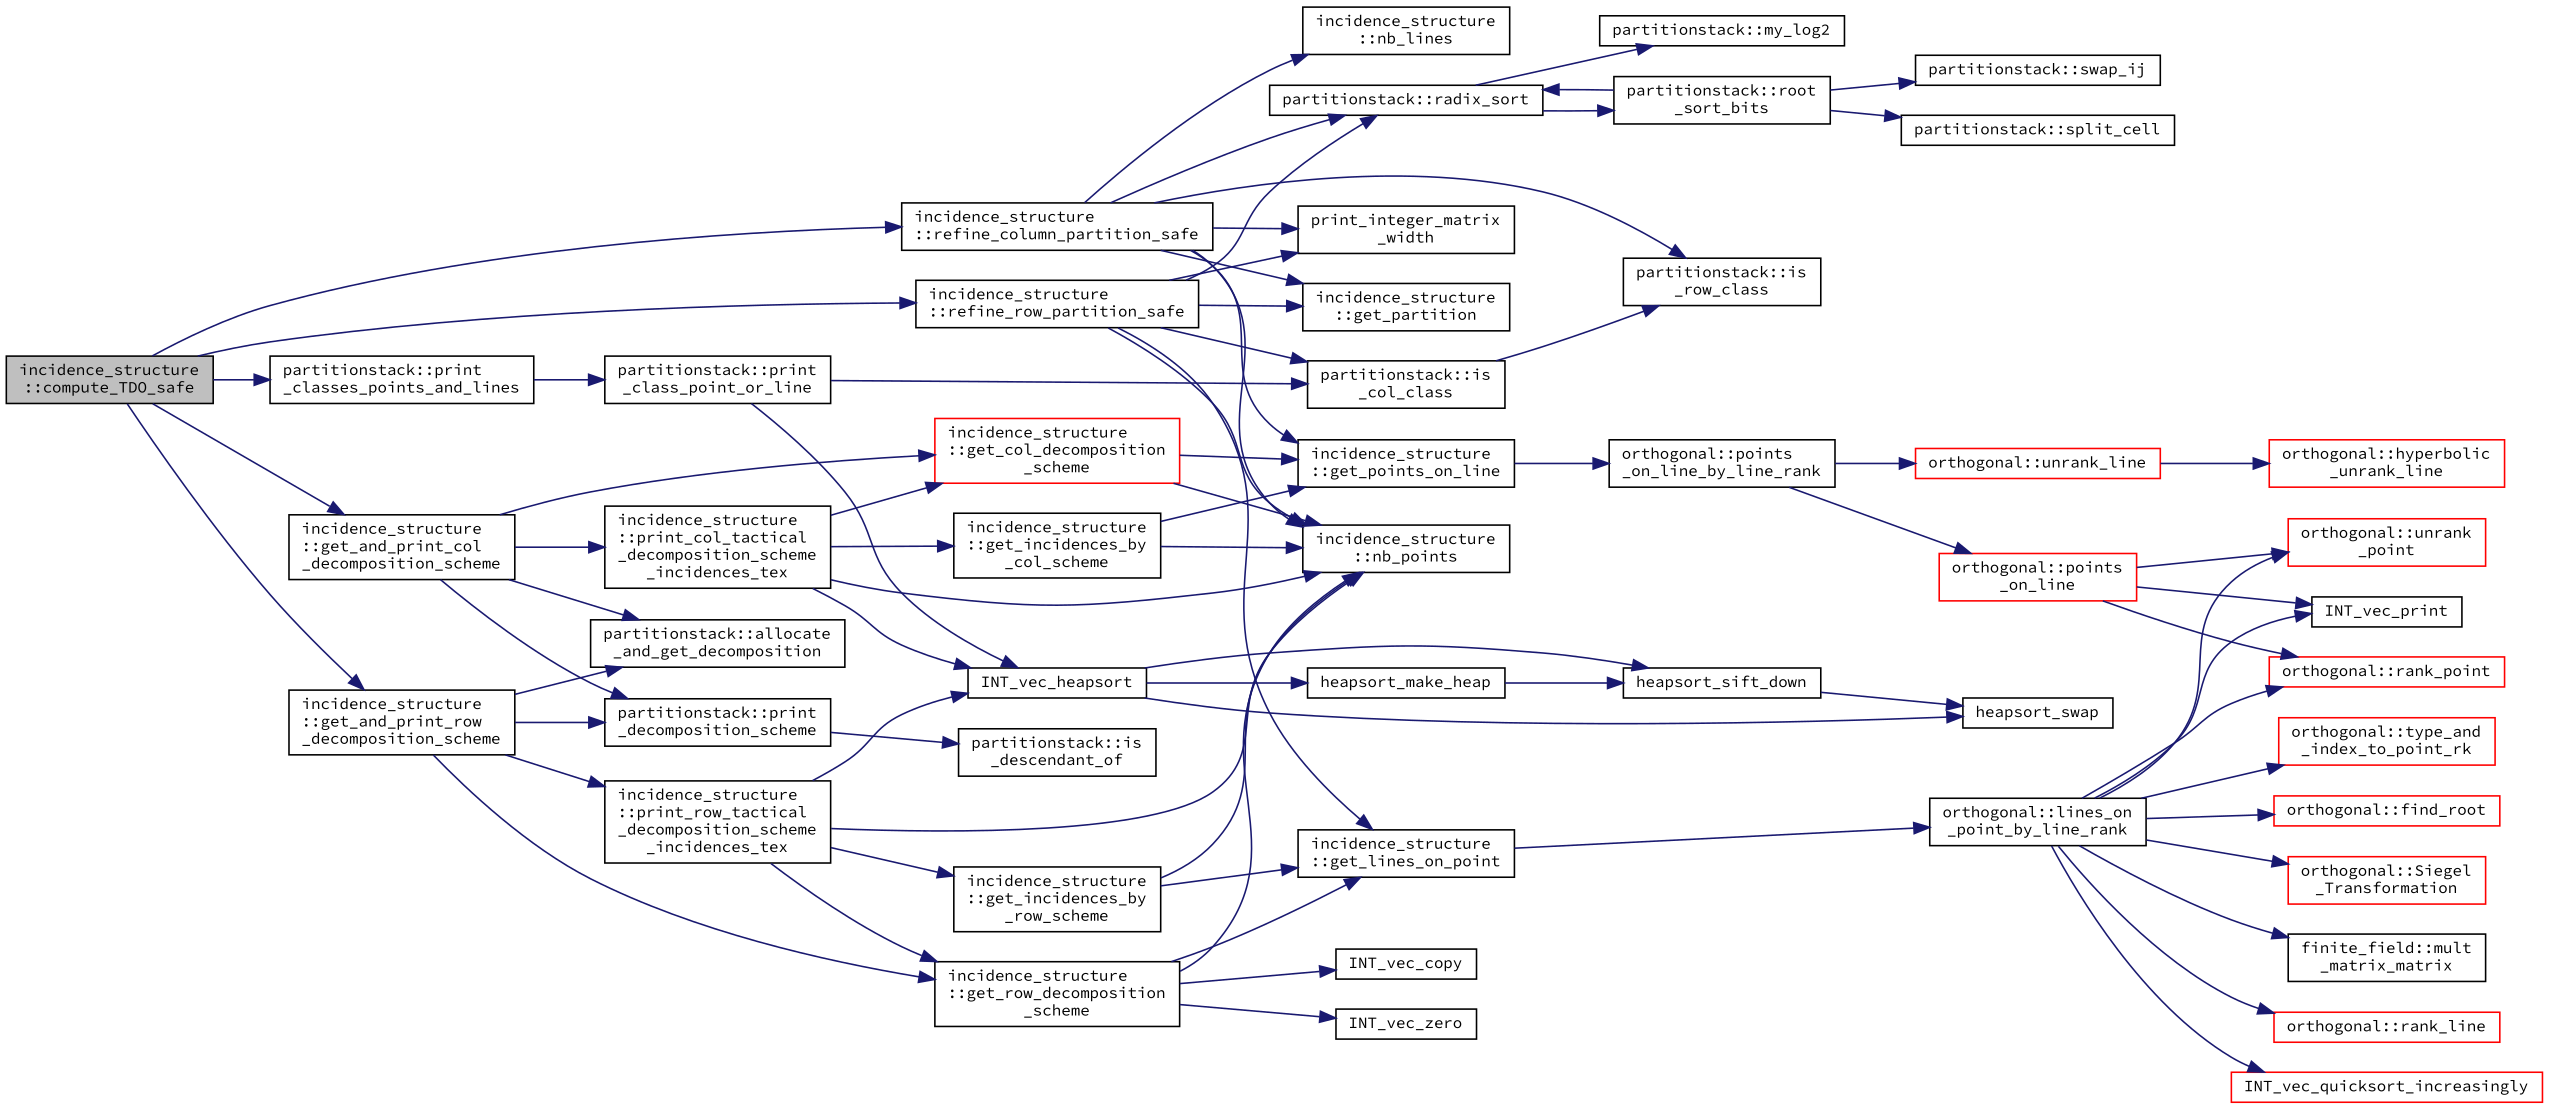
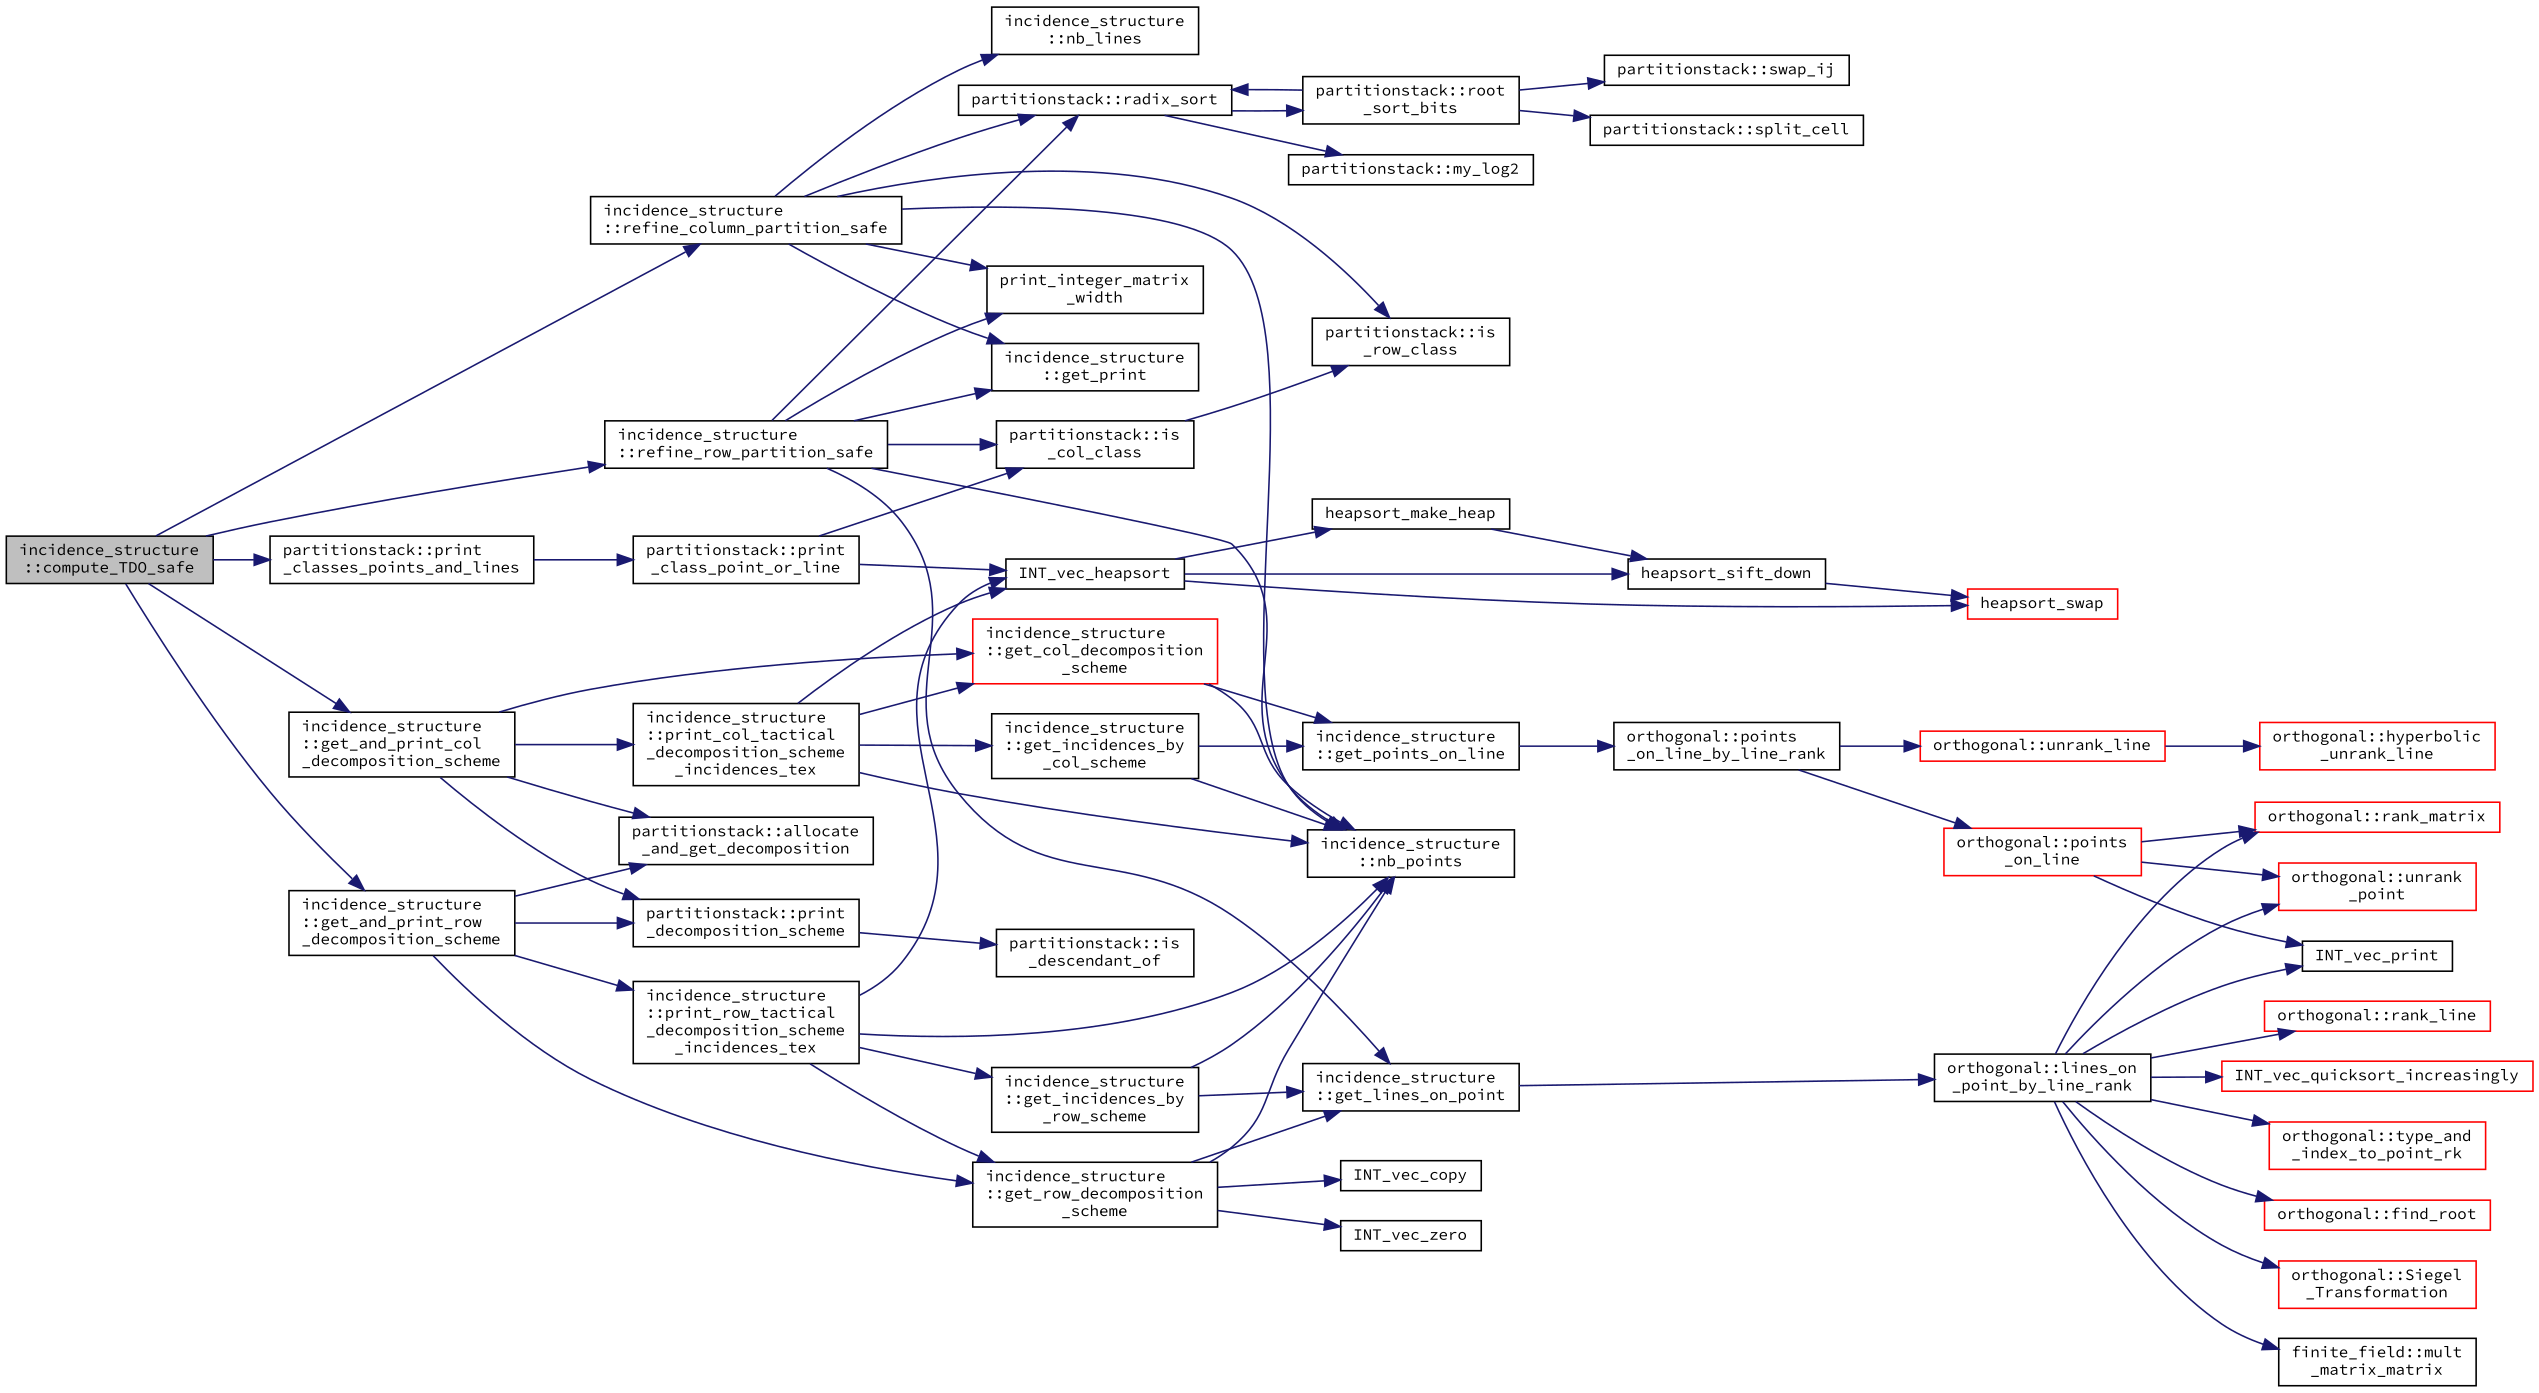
(1406, 307) -> (1095, 367)
(1241, 340) -> none
(2387, 672) -> (2377, 817)
(2038, 713) -> (2043, 604)
